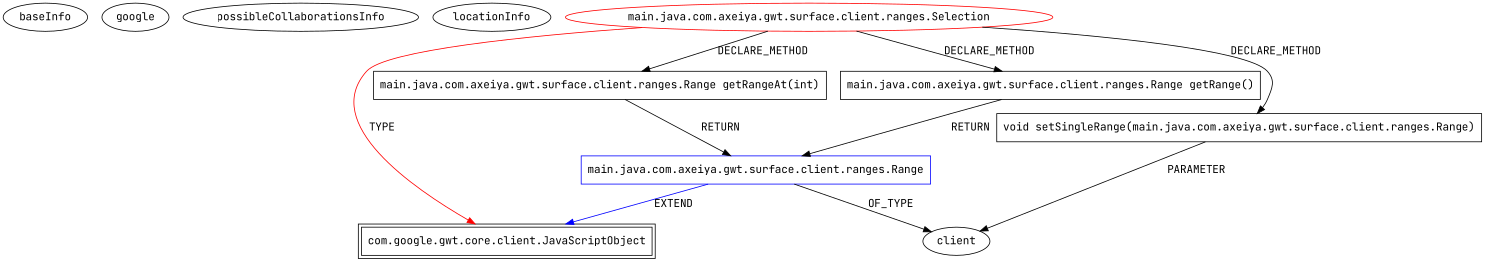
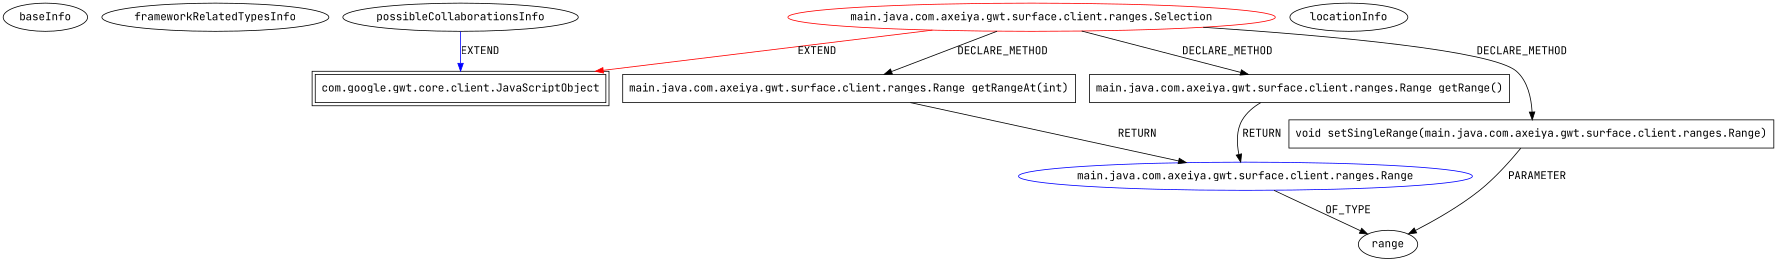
(135, 17) -> (215, 17)
(382, 128) -> (817, 51)
(756, 170) -> (1245, 176)
(641, 203) -> (461, 47)
(956, 241) -> (1388, 244)
